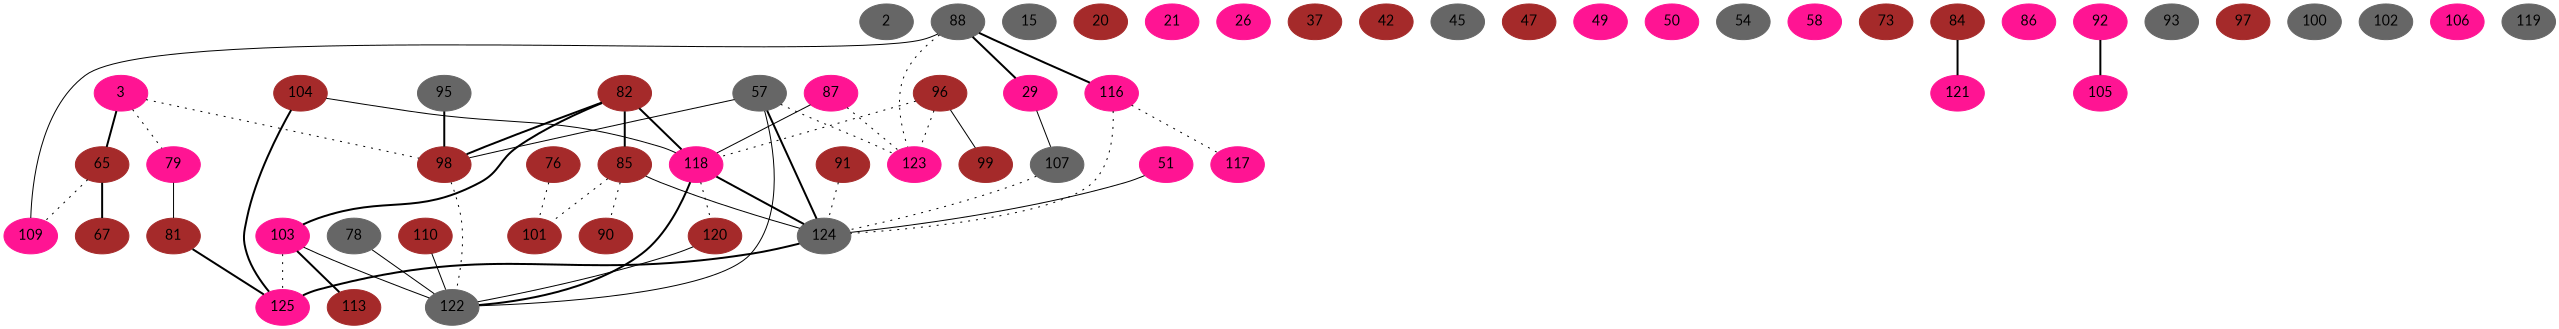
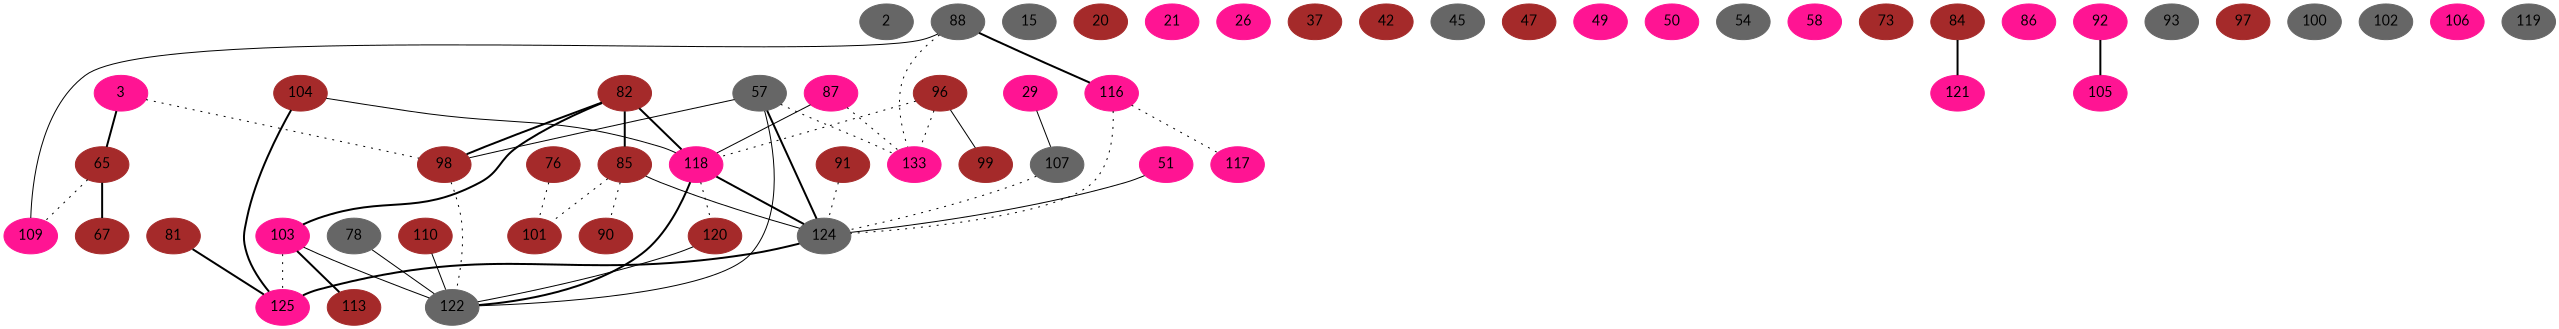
(994, 58) -> none
(444, 93) -> none
(174, 165) -> none
(914, 165) -> (914, 165)
